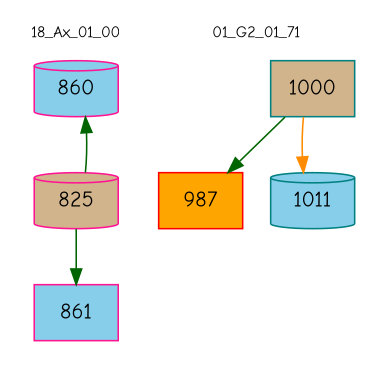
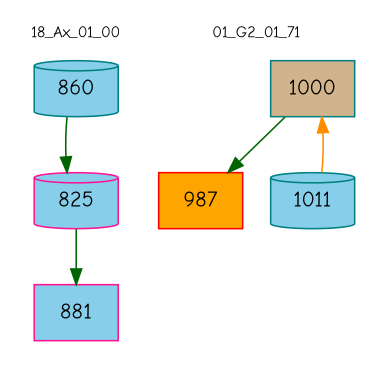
(76, 89) -> (76, 89)
(302, 137) -> (323, 153)
(87, 153) -> (66, 137)
(76, 201) -> (76, 201)
(76, 313) -> (76, 313)
